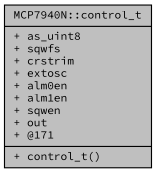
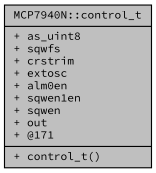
(41, 98) -> (48, 98)
